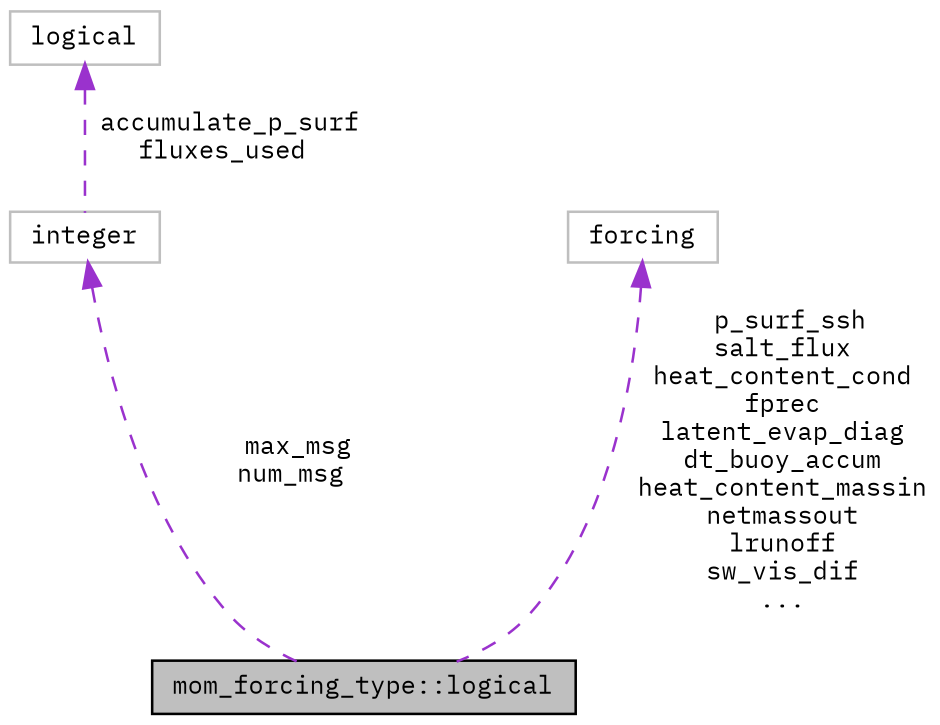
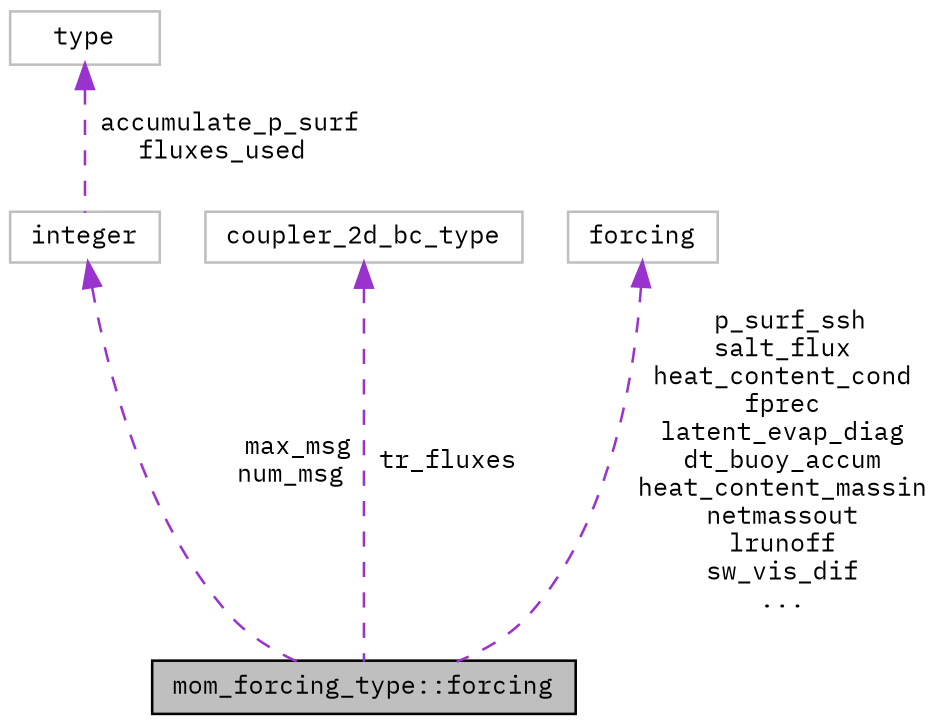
(85, 38) -> (85, 38)
none -> (364, 237)
(364, 687) -> (364, 687)
